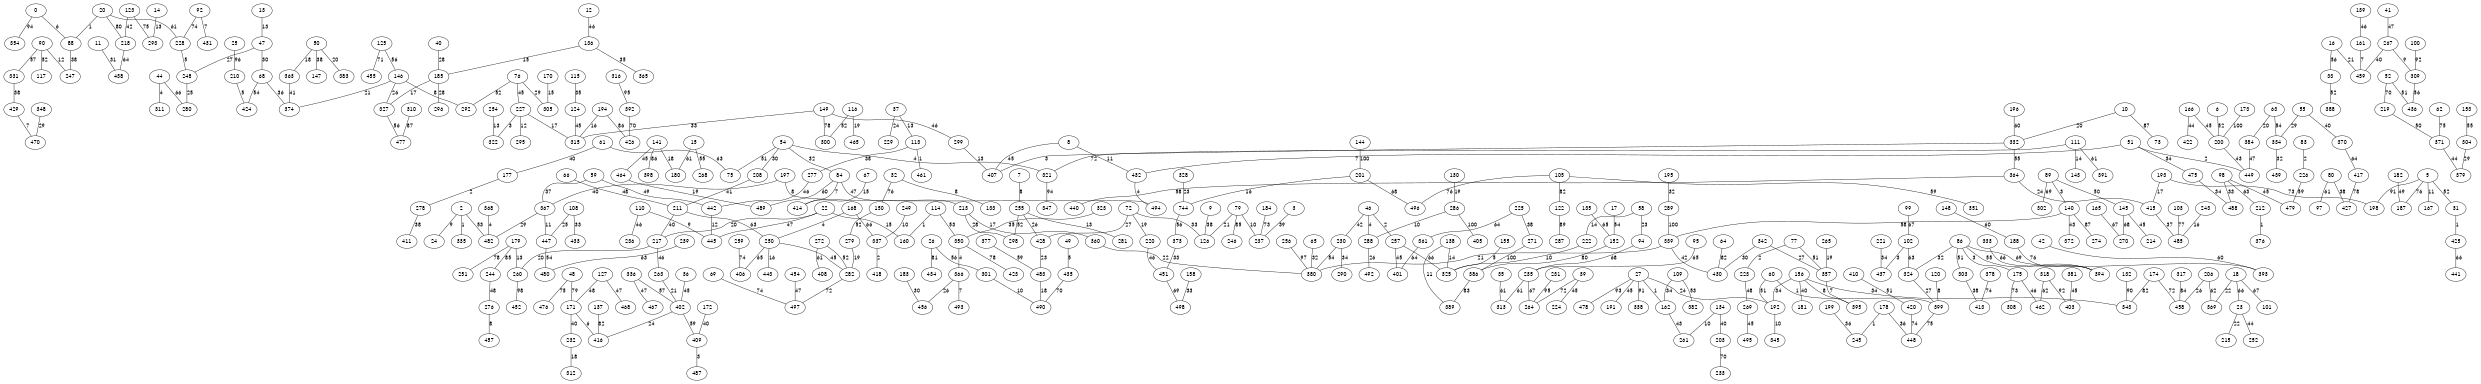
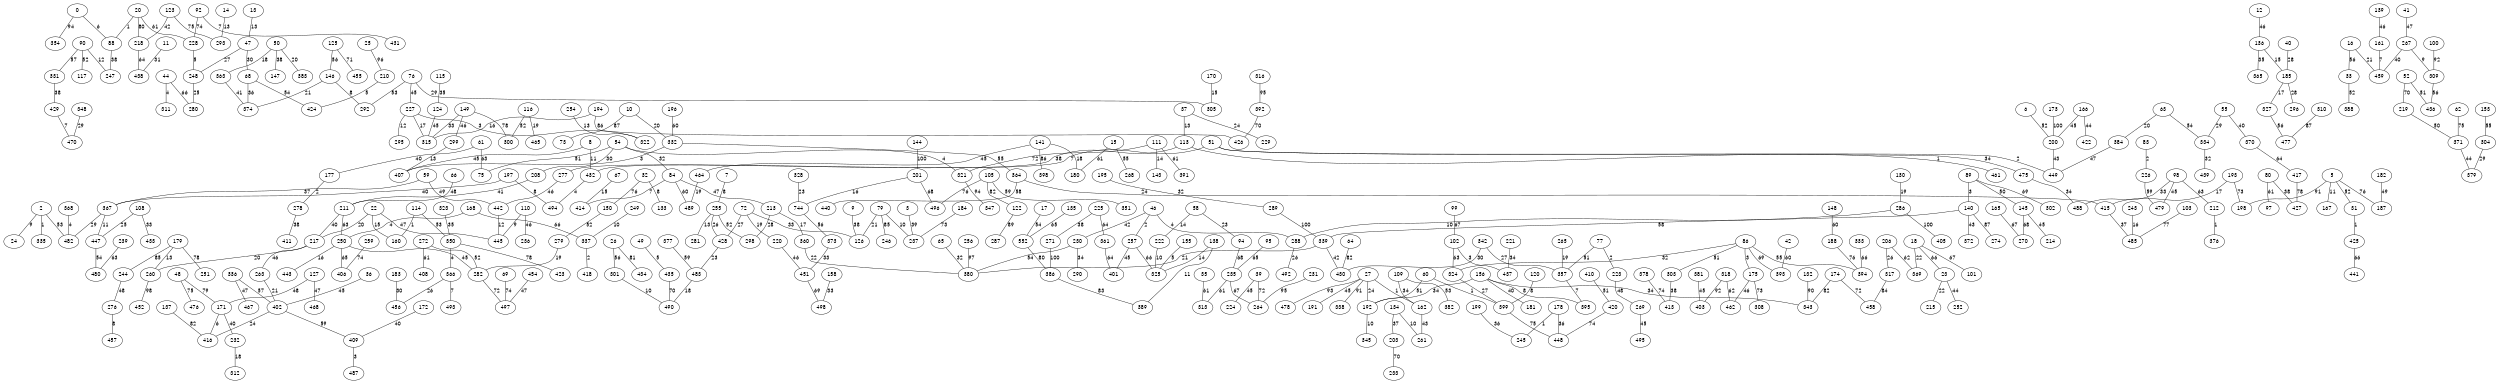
(391, 93) -> none
(498, 93) -> (395, 93)
(1614, 242) -> (1023, 242)
(2194, 291) -> (1887, 258)
(1724, 324) -> (1396, 324)
